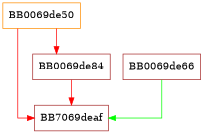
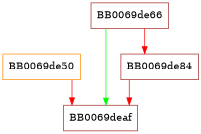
(57, 38) -> (145, 38)
(71, 118) -> (101, 118)
